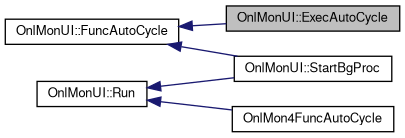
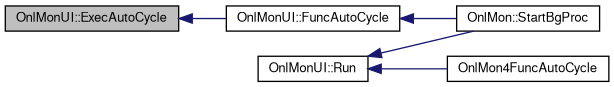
(209, 25) -> (209, 19)
(313, 69) -> (528, 19)
